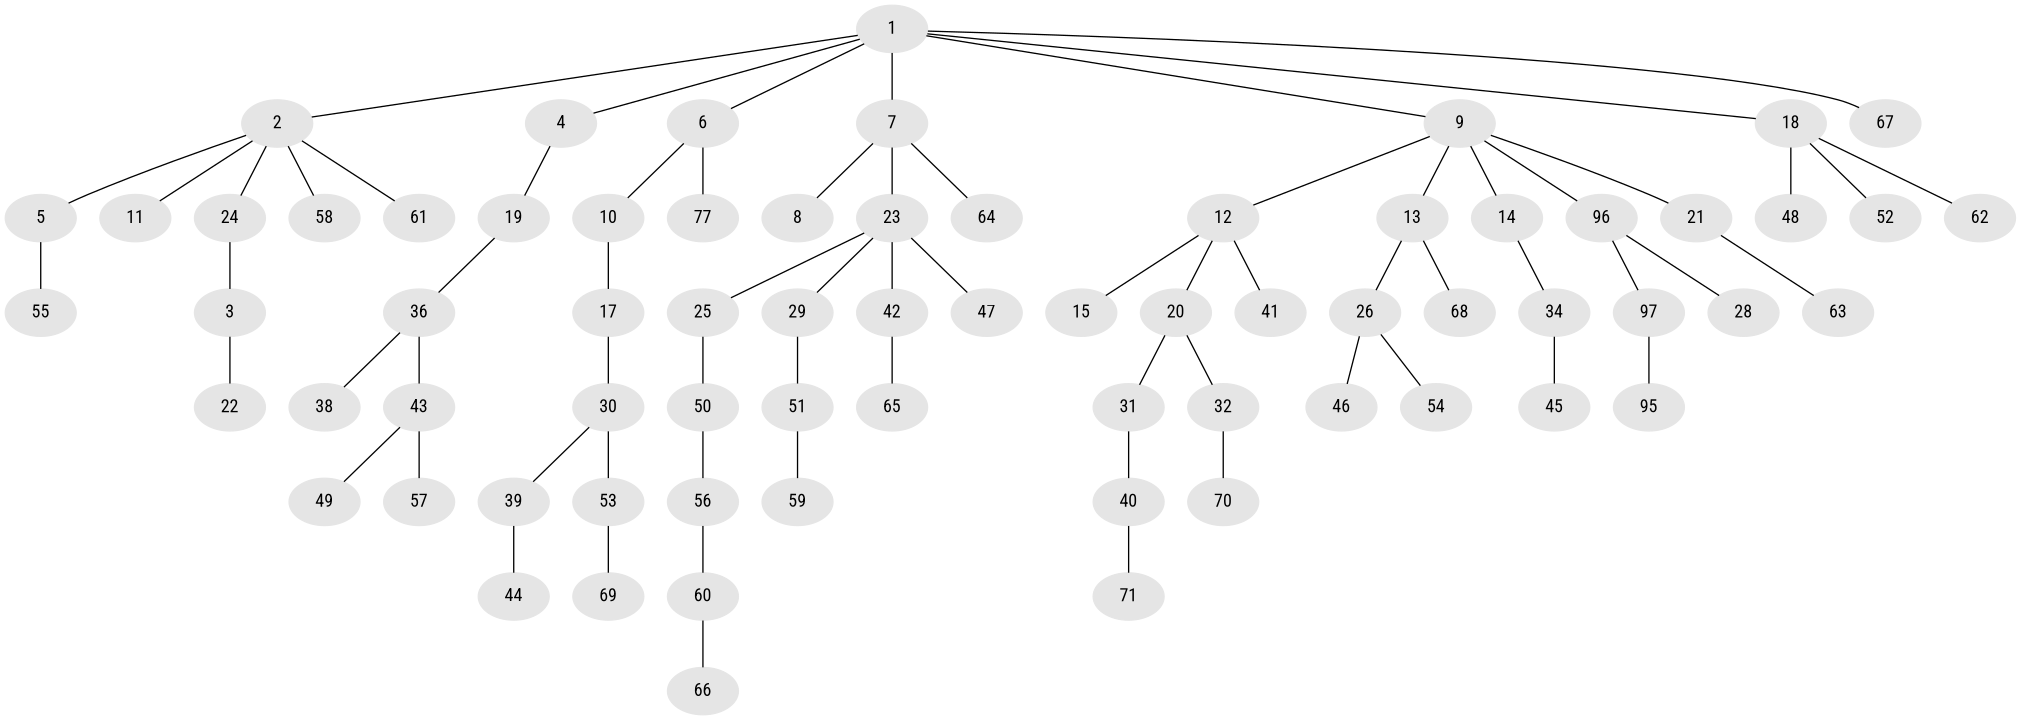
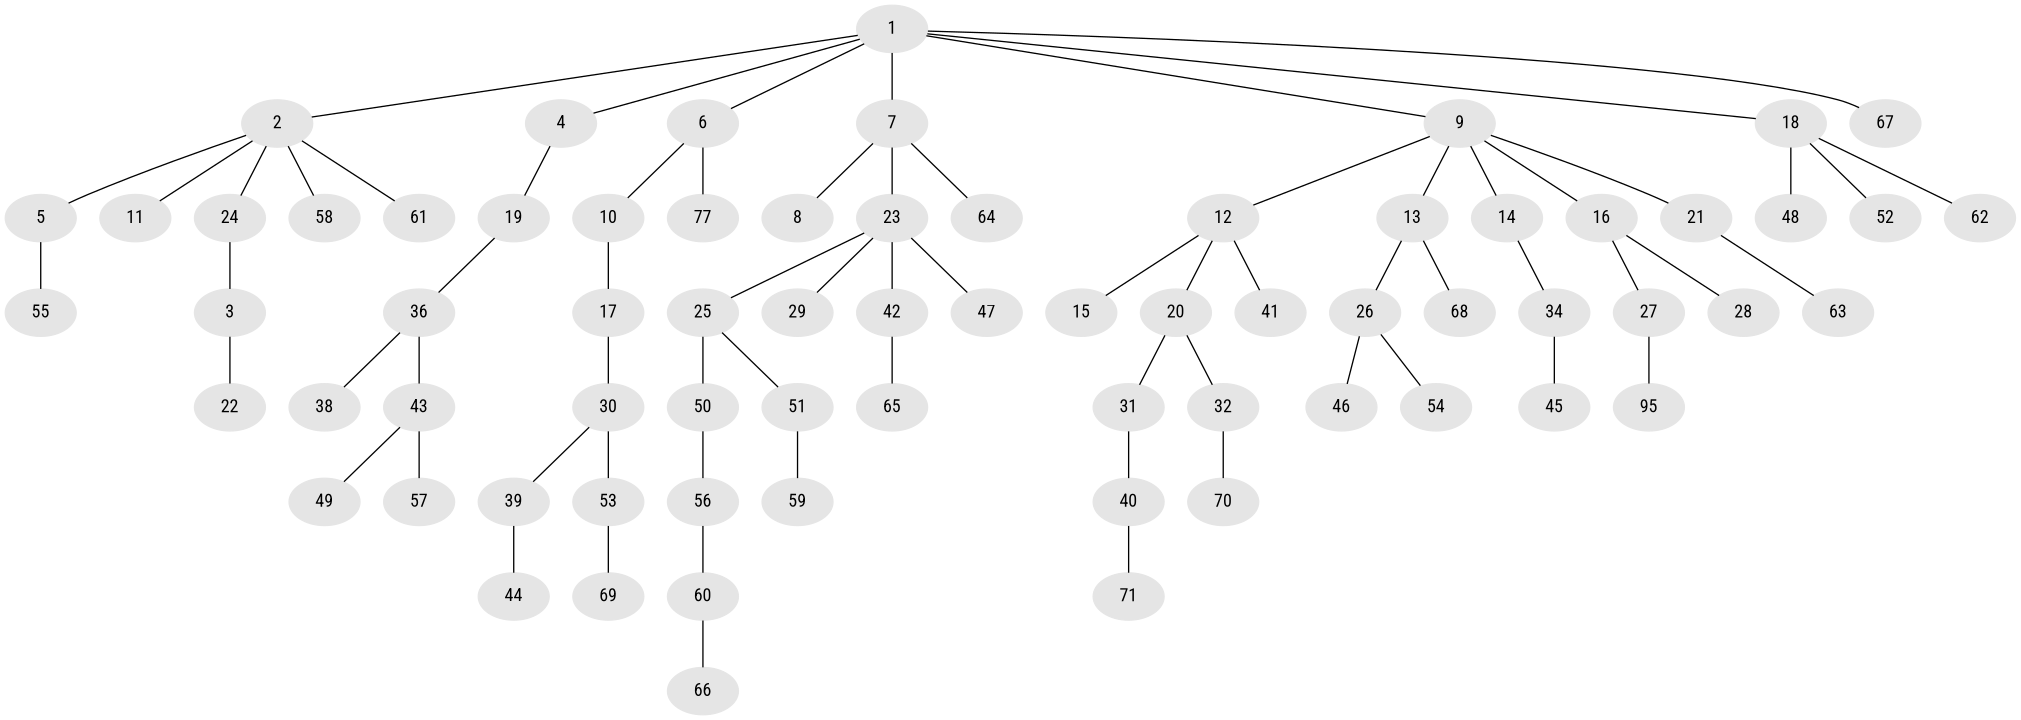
(1602, 218) -> (1602, 218)
(1649, 313) -> (1649, 313)
(798, 360) -> (750, 360)
